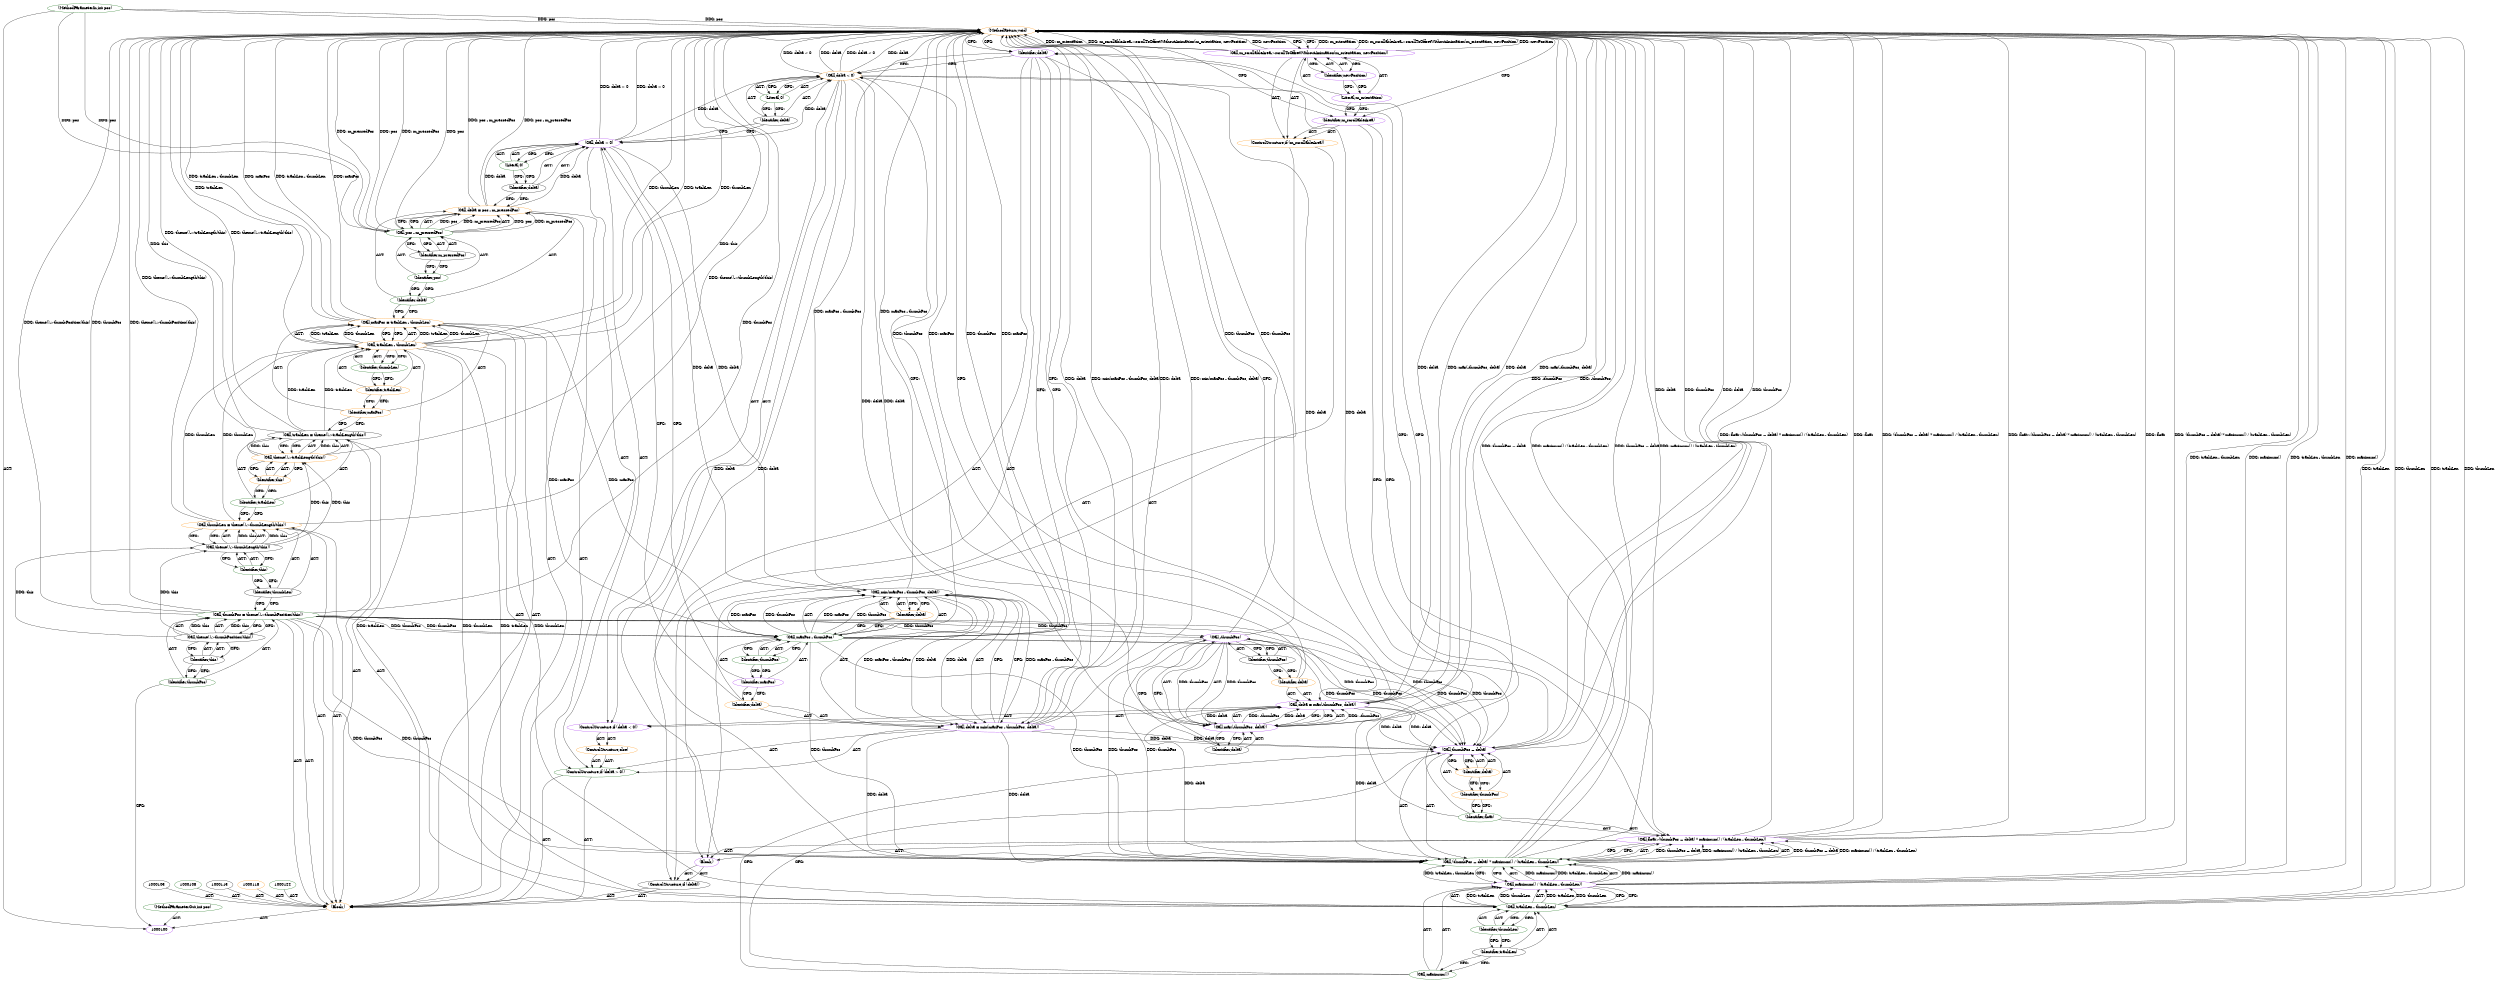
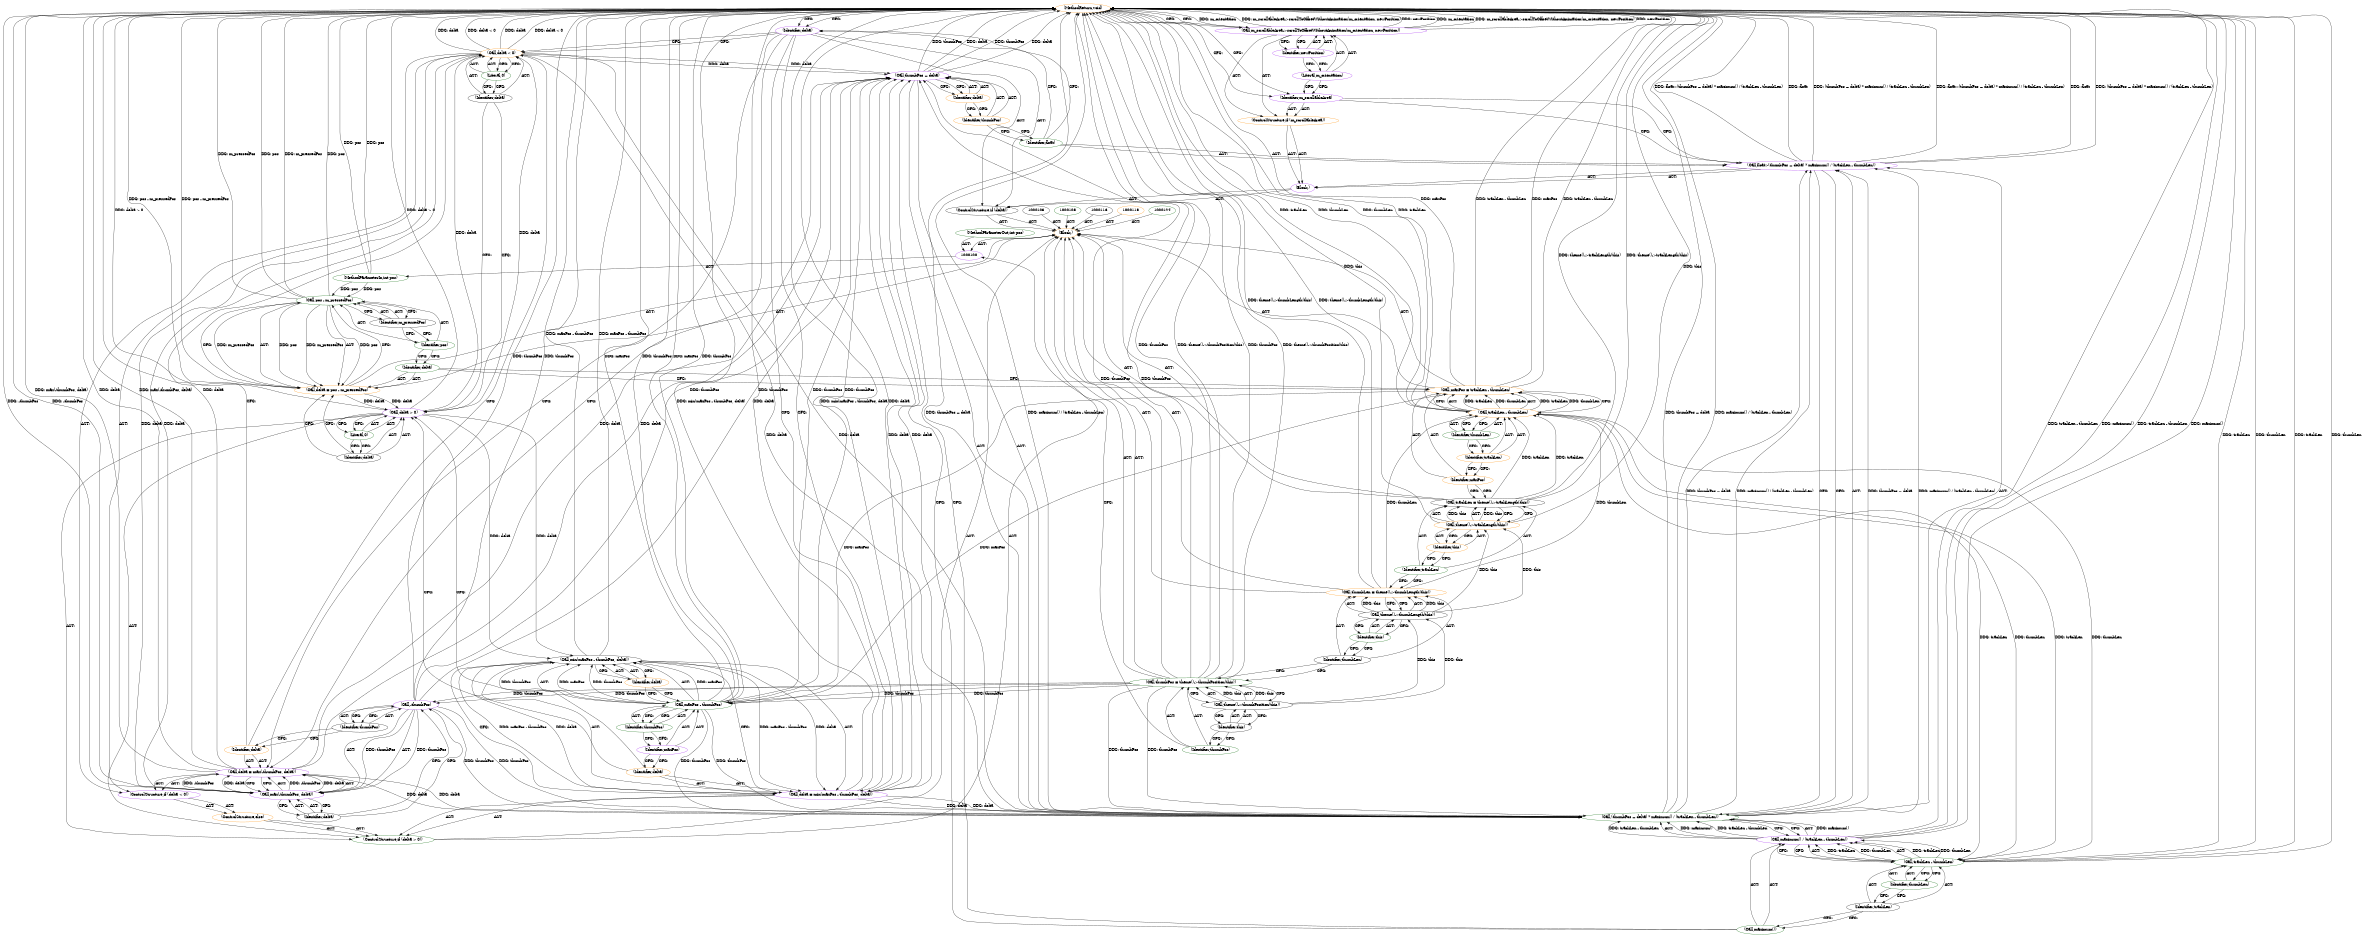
(4, 512) -> (682, 266)
